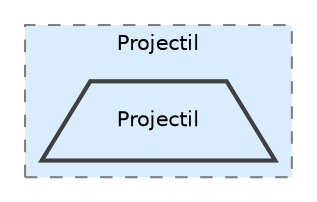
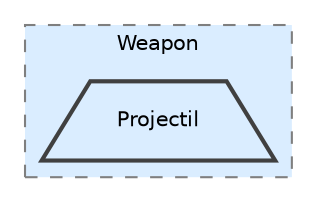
(158, 45) -> (158, 45)
